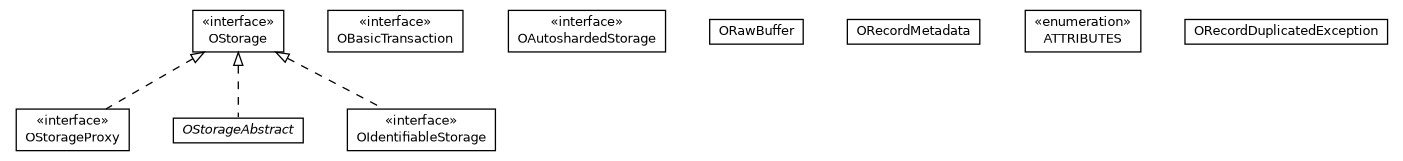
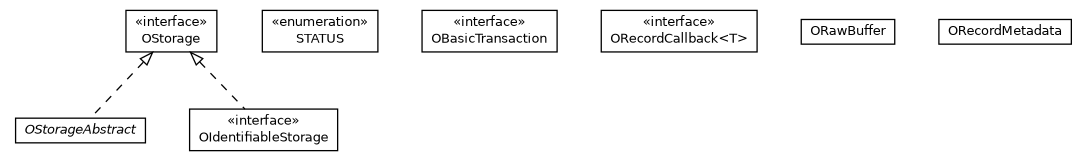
none -> (319, 31)
(586, 31) -> none
none -> (679, 31)
(1082, 31) -> none
(1286, 31) -> none
(72, 130) -> none
